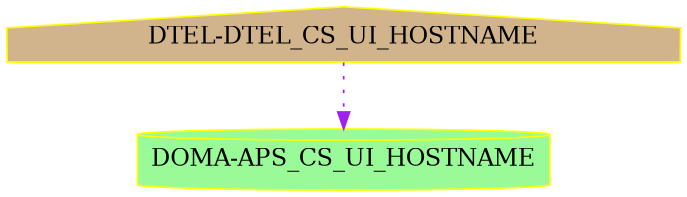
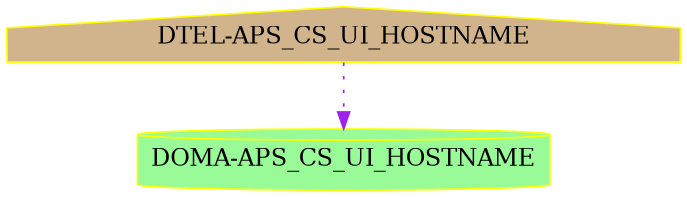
(344, 37) -> (344, 37)
